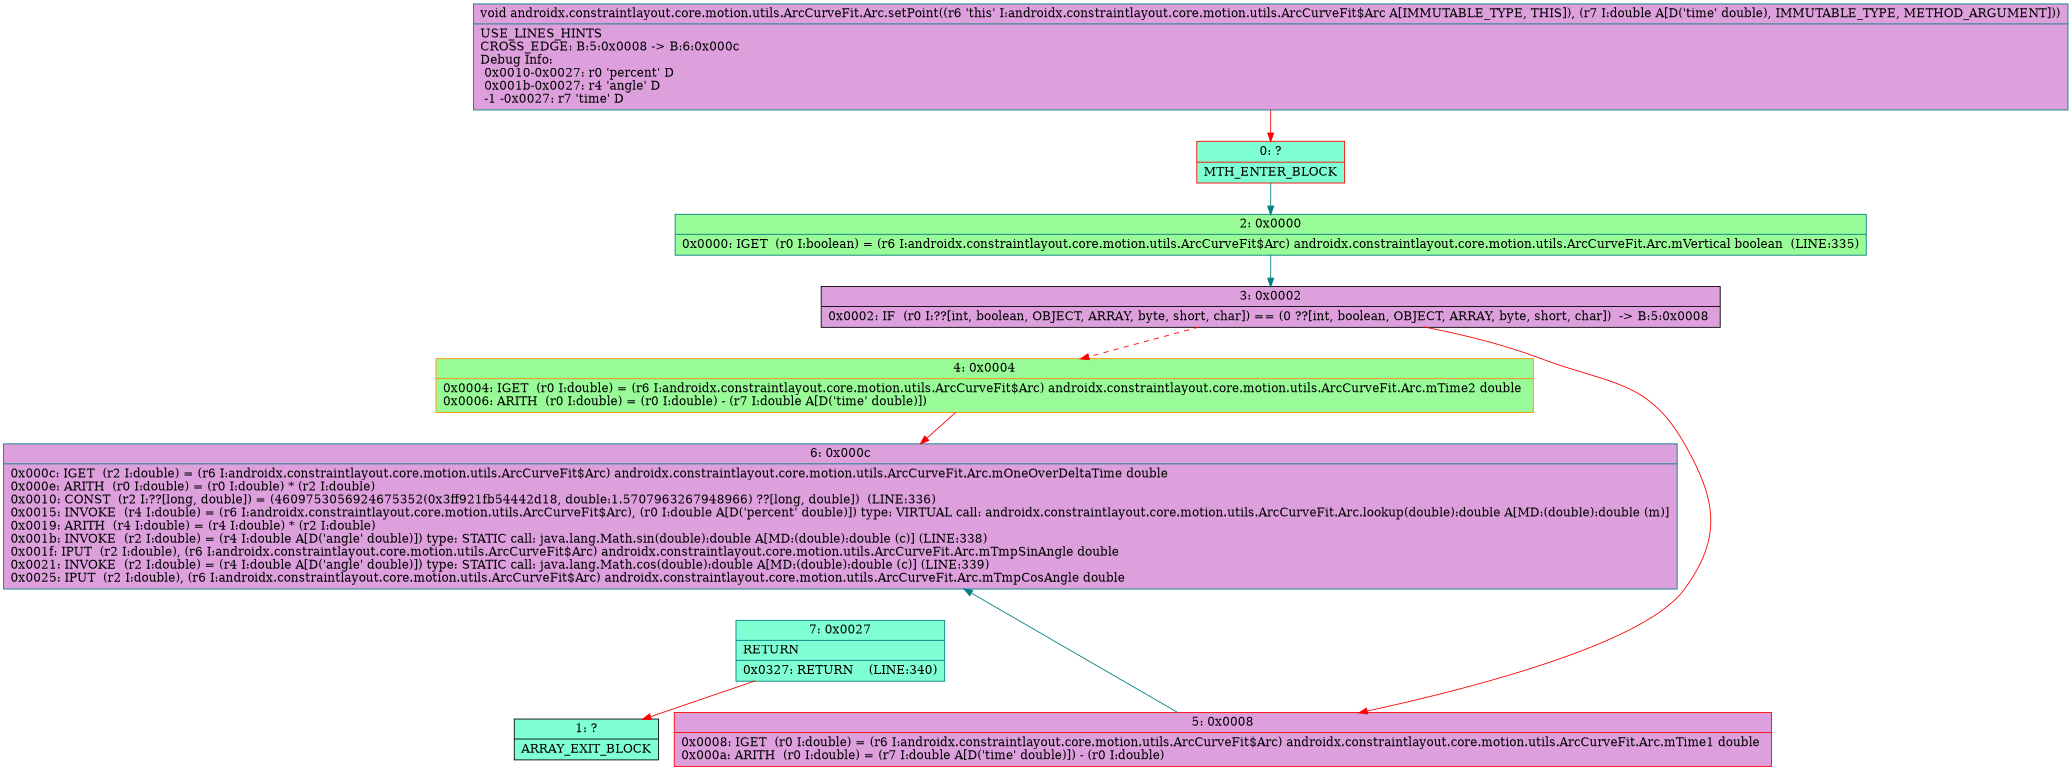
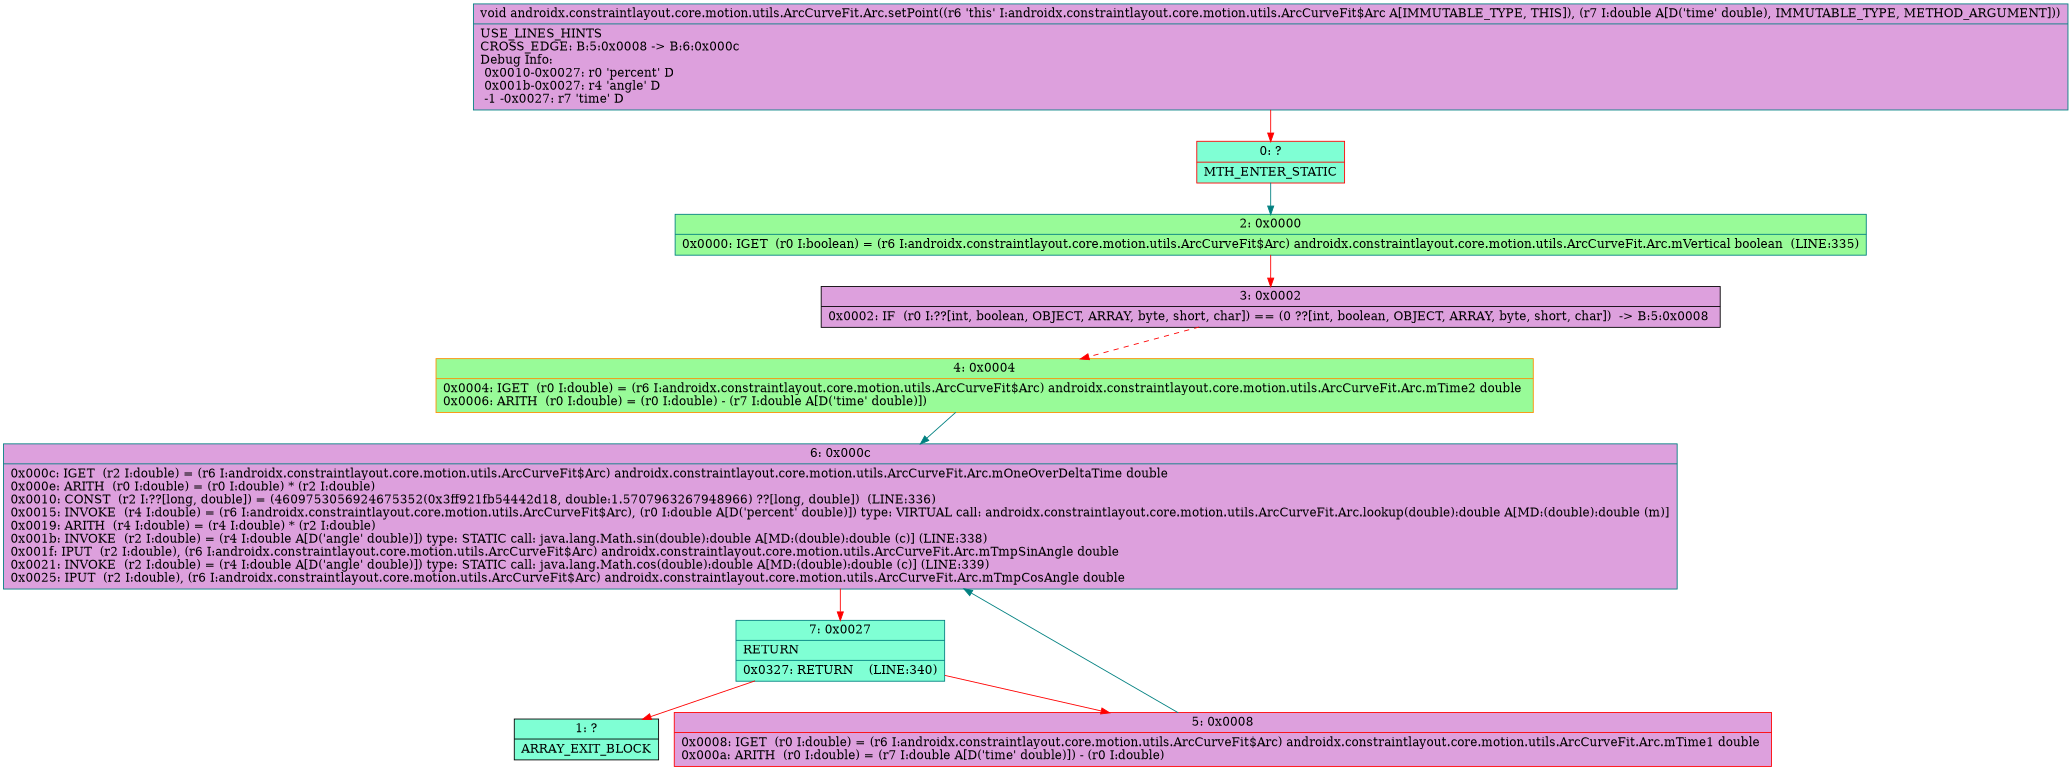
(1271, 172) -> (1271, 172)
(1271, 266) -> (1271, 266)
(941, 425) -> (941, 425)
(1708, 542) -> (1023, 693)
none -> (840, 600)
